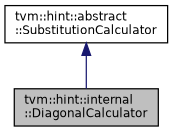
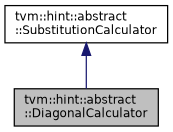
(86, 107) -> (86, 107)
